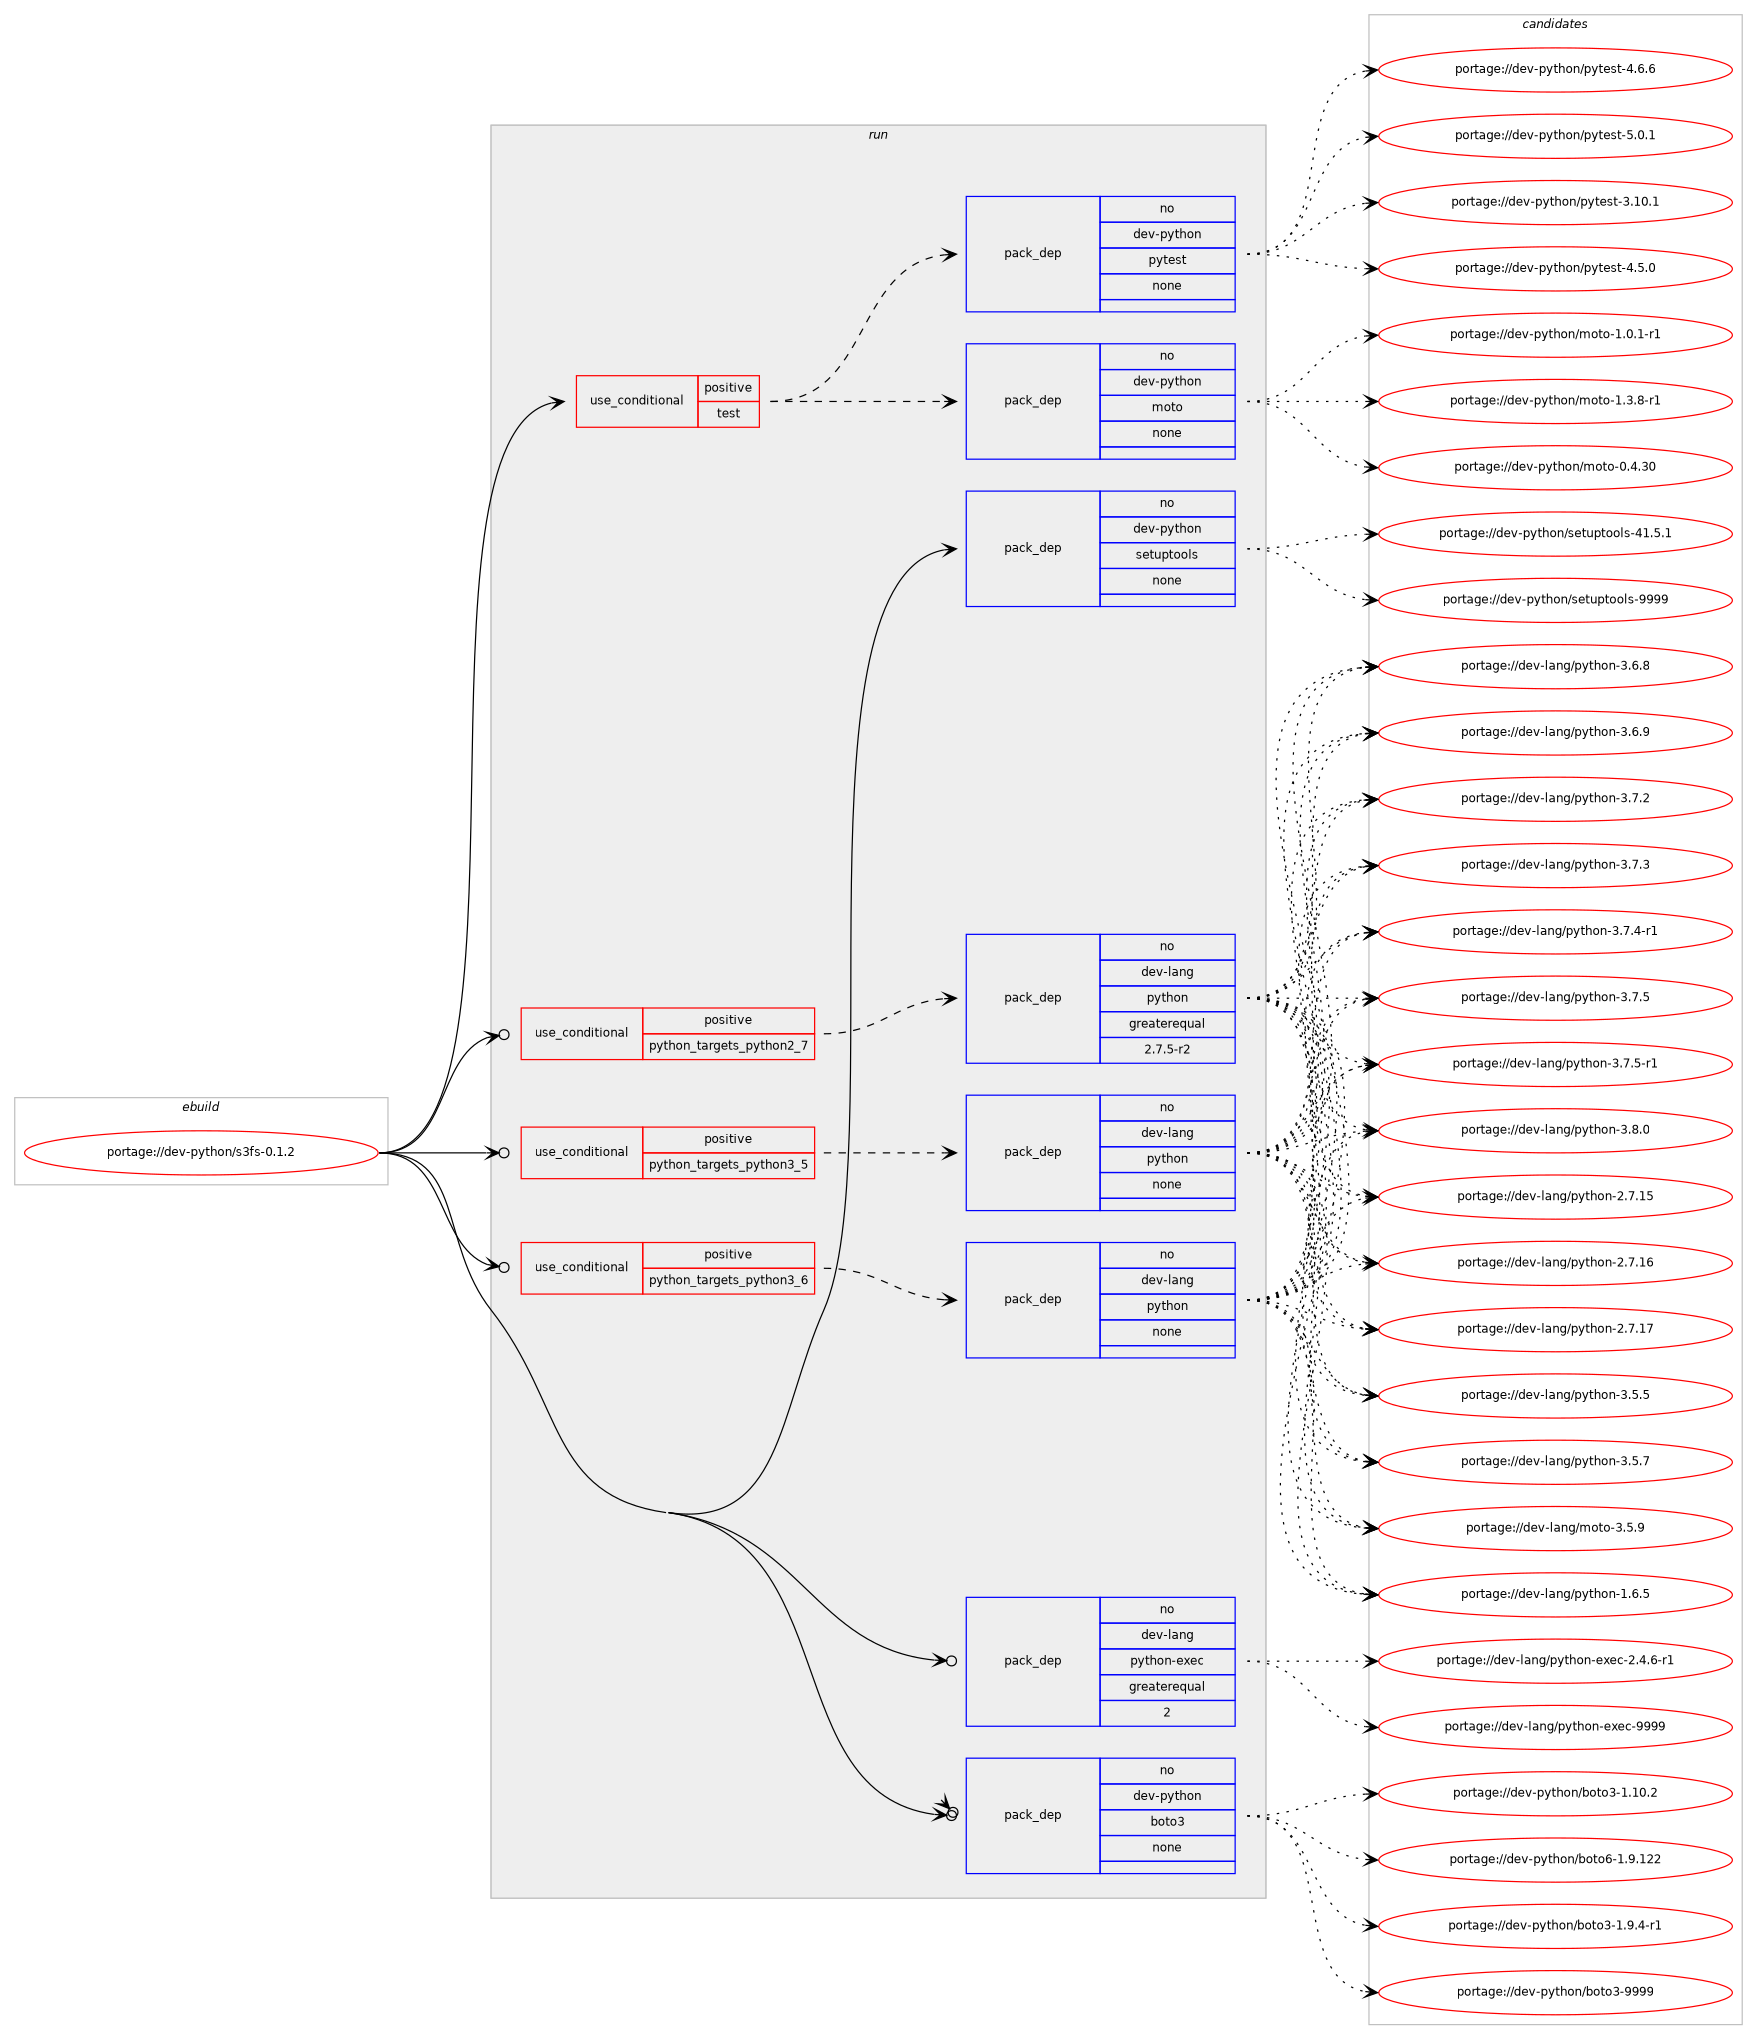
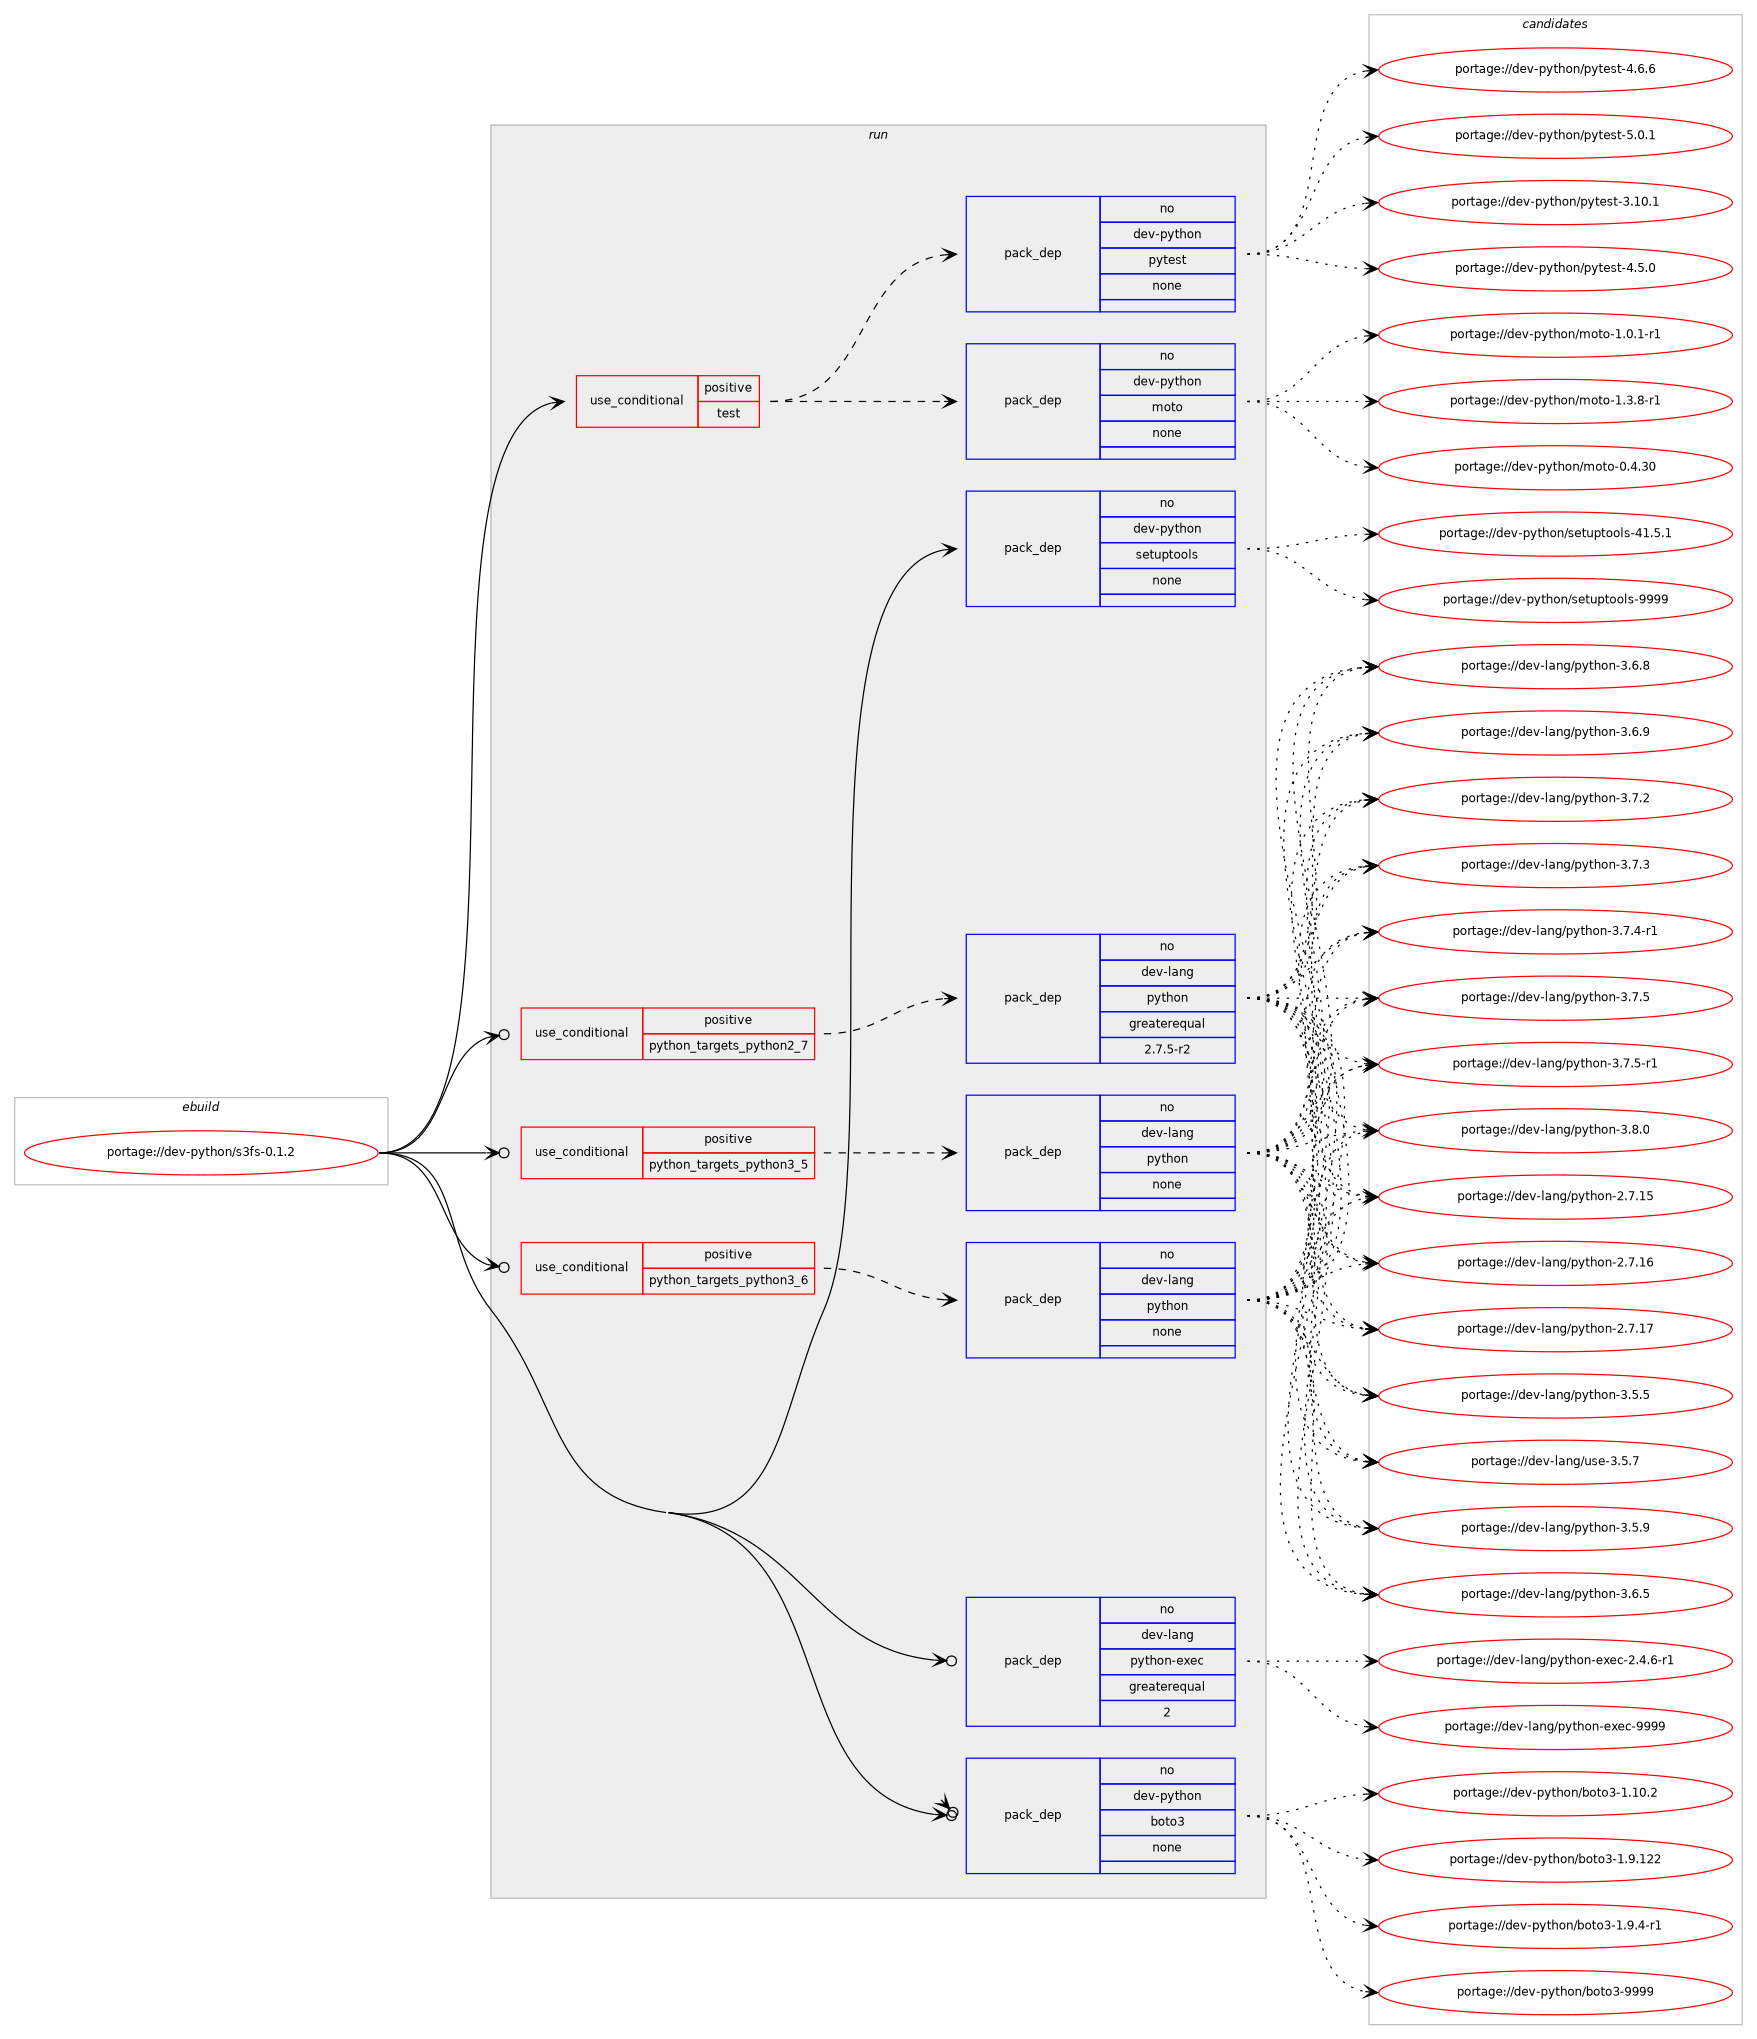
(1556, 1462) -> (1556, 1462)
(1556, 1529) -> (1556, 1529)
(1556, 1595) -> (1556, 1595)
(1556, 1860) -> (1556, 1860)
